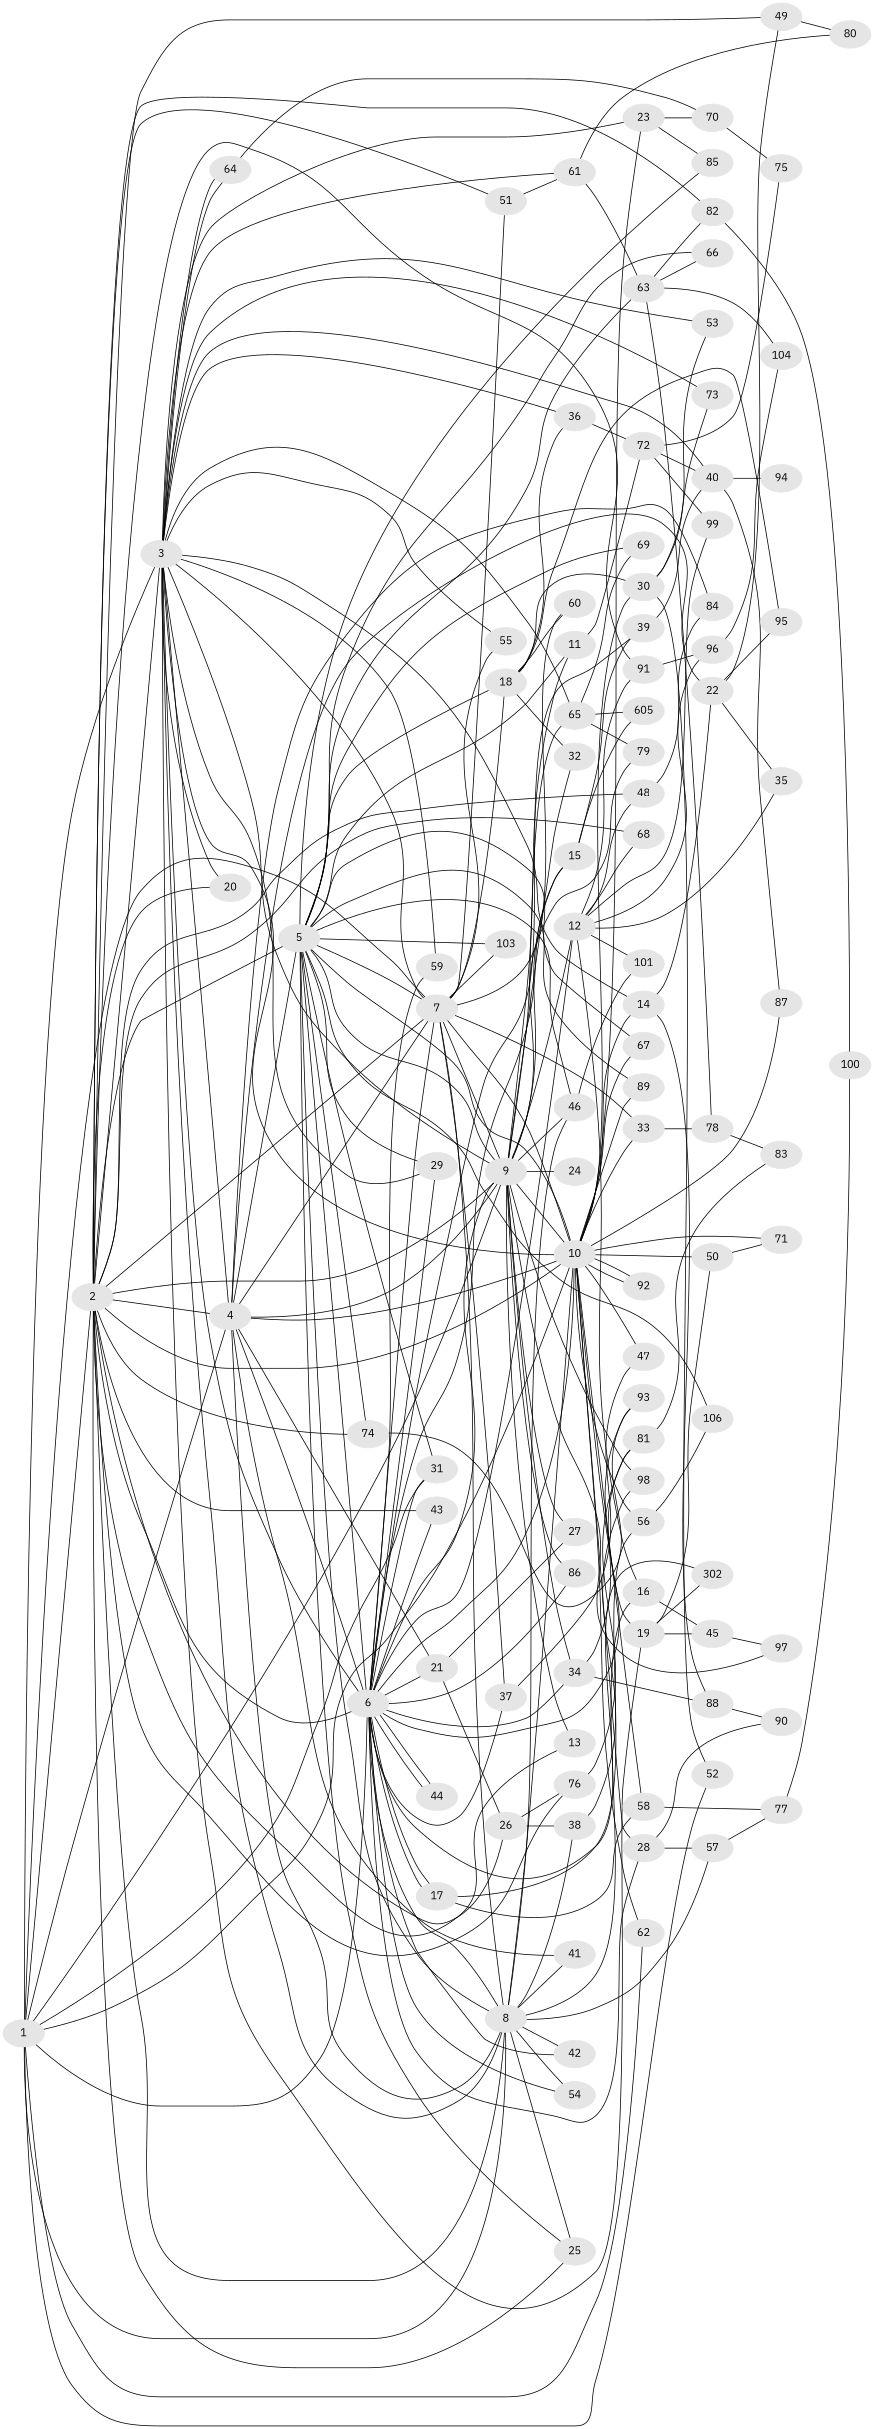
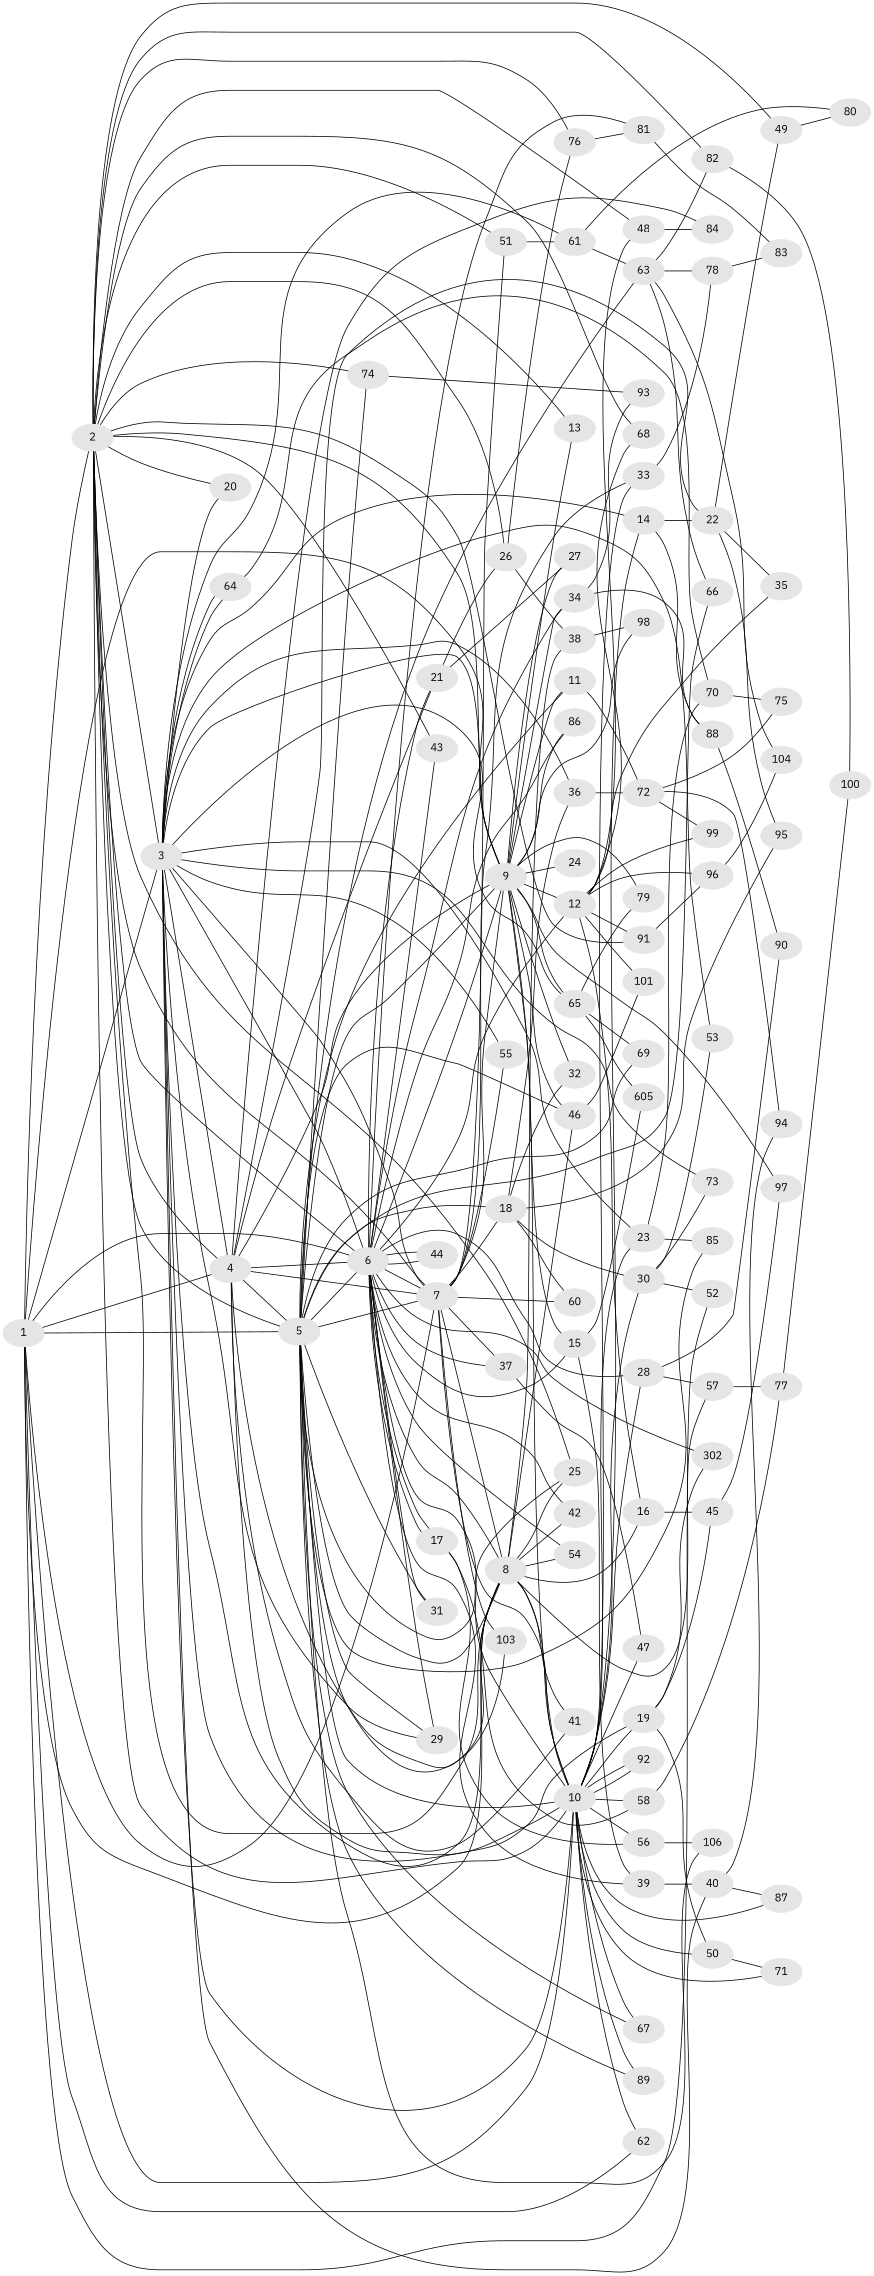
(678, 462) -> (754, 925)
(437, 967) -> none
(289, 1795) -> (161, 1332)
